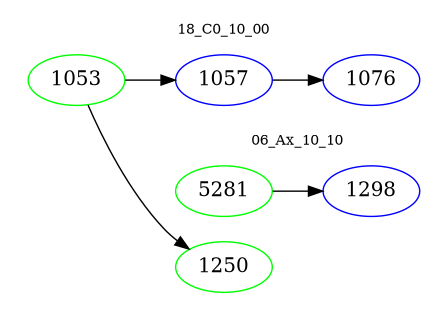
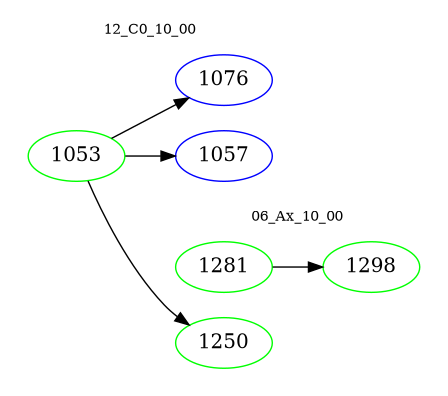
(224, 30) -> (150, 30)
(291, 80) -> (144, 121)
(298, 141) -> (298, 217)
(224, 191) -> (224, 267)
(371, 191) -> (371, 267)
